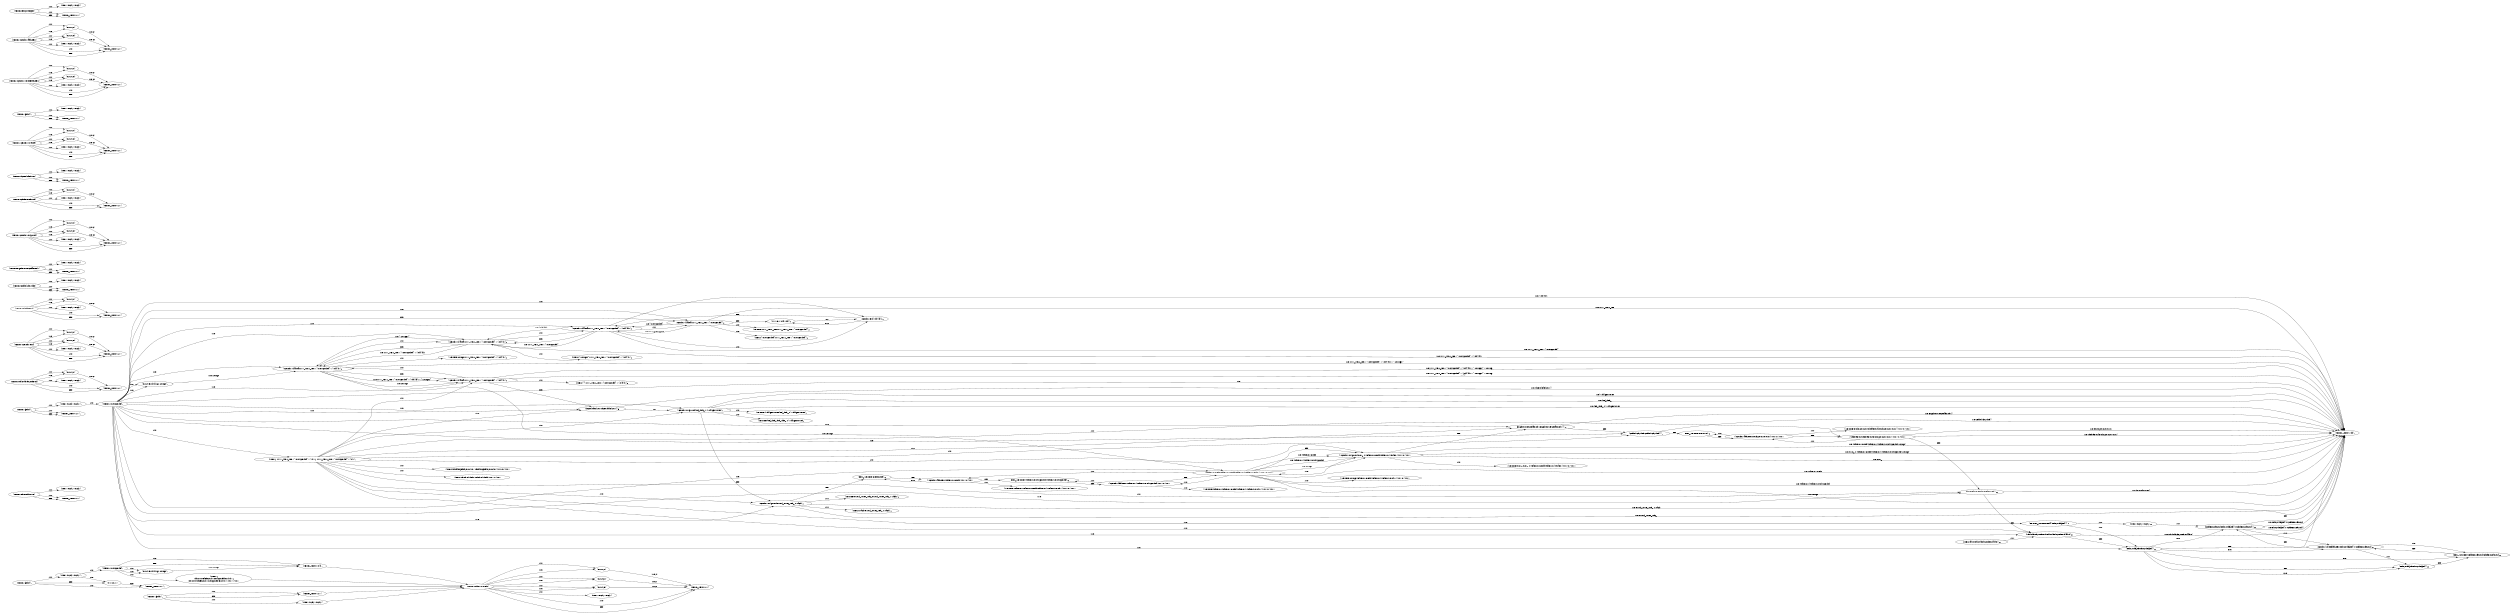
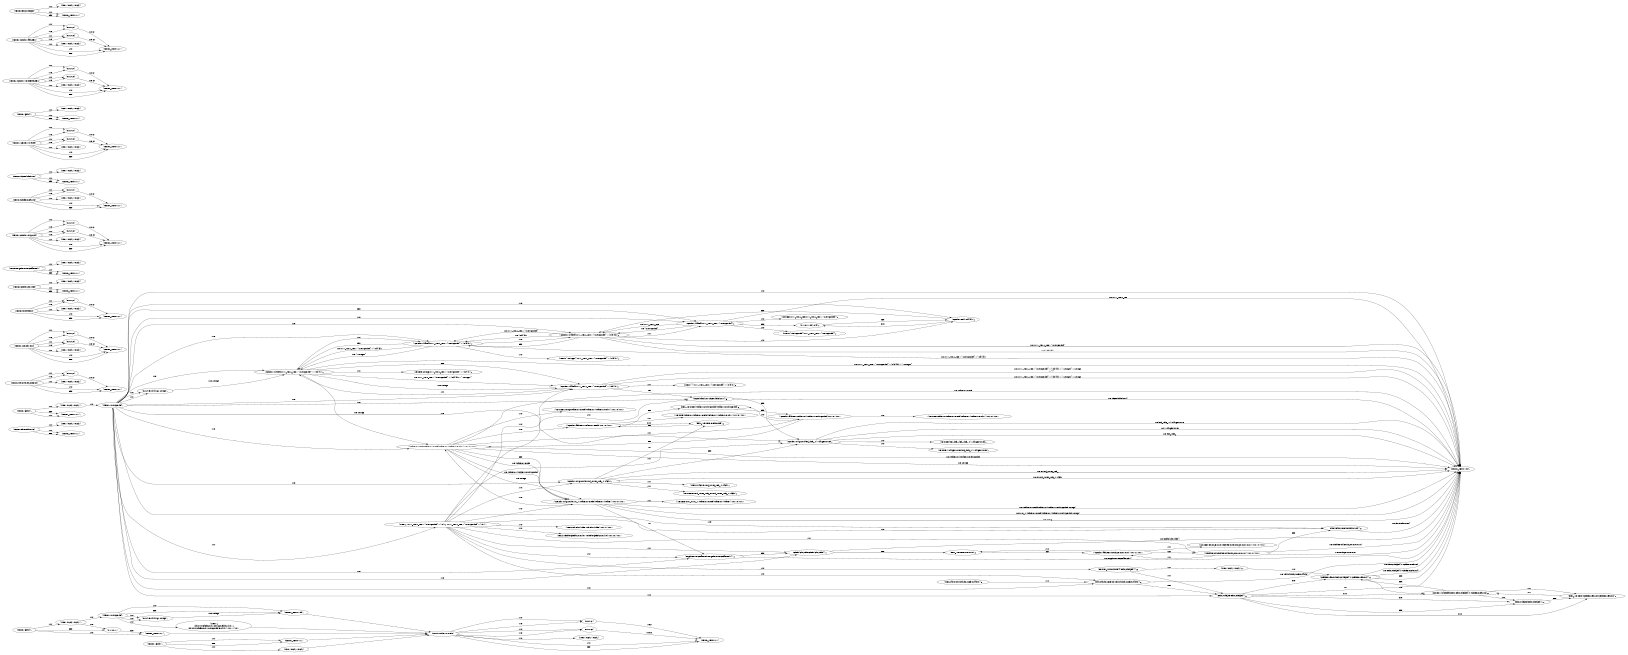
(723, 467) -> (698, 461)
(2003, 517) -> none
(602, 587) -> none
